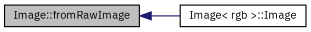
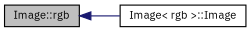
(72, 16) -> (42, 16)
